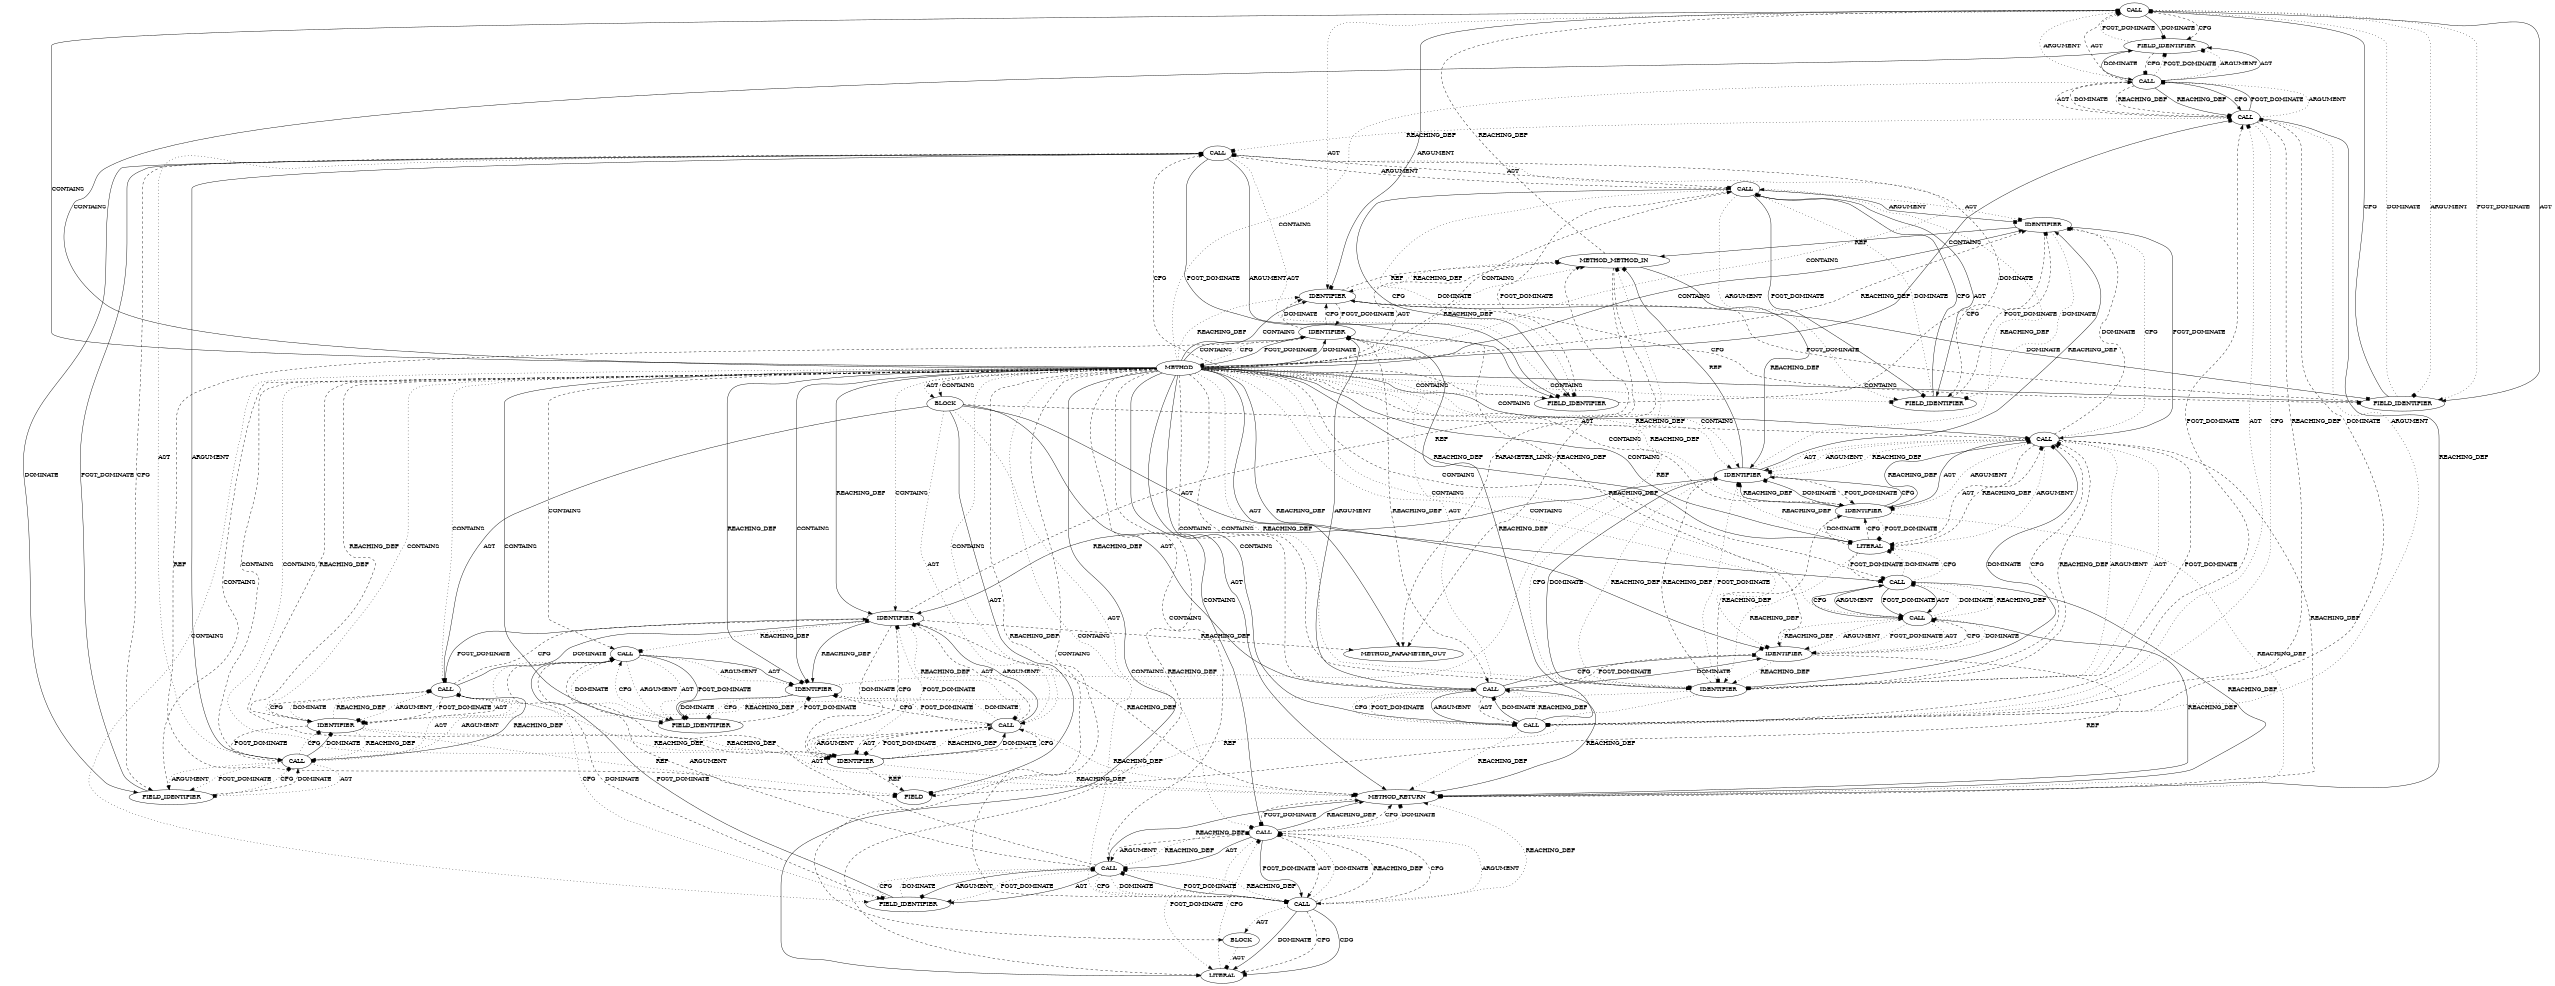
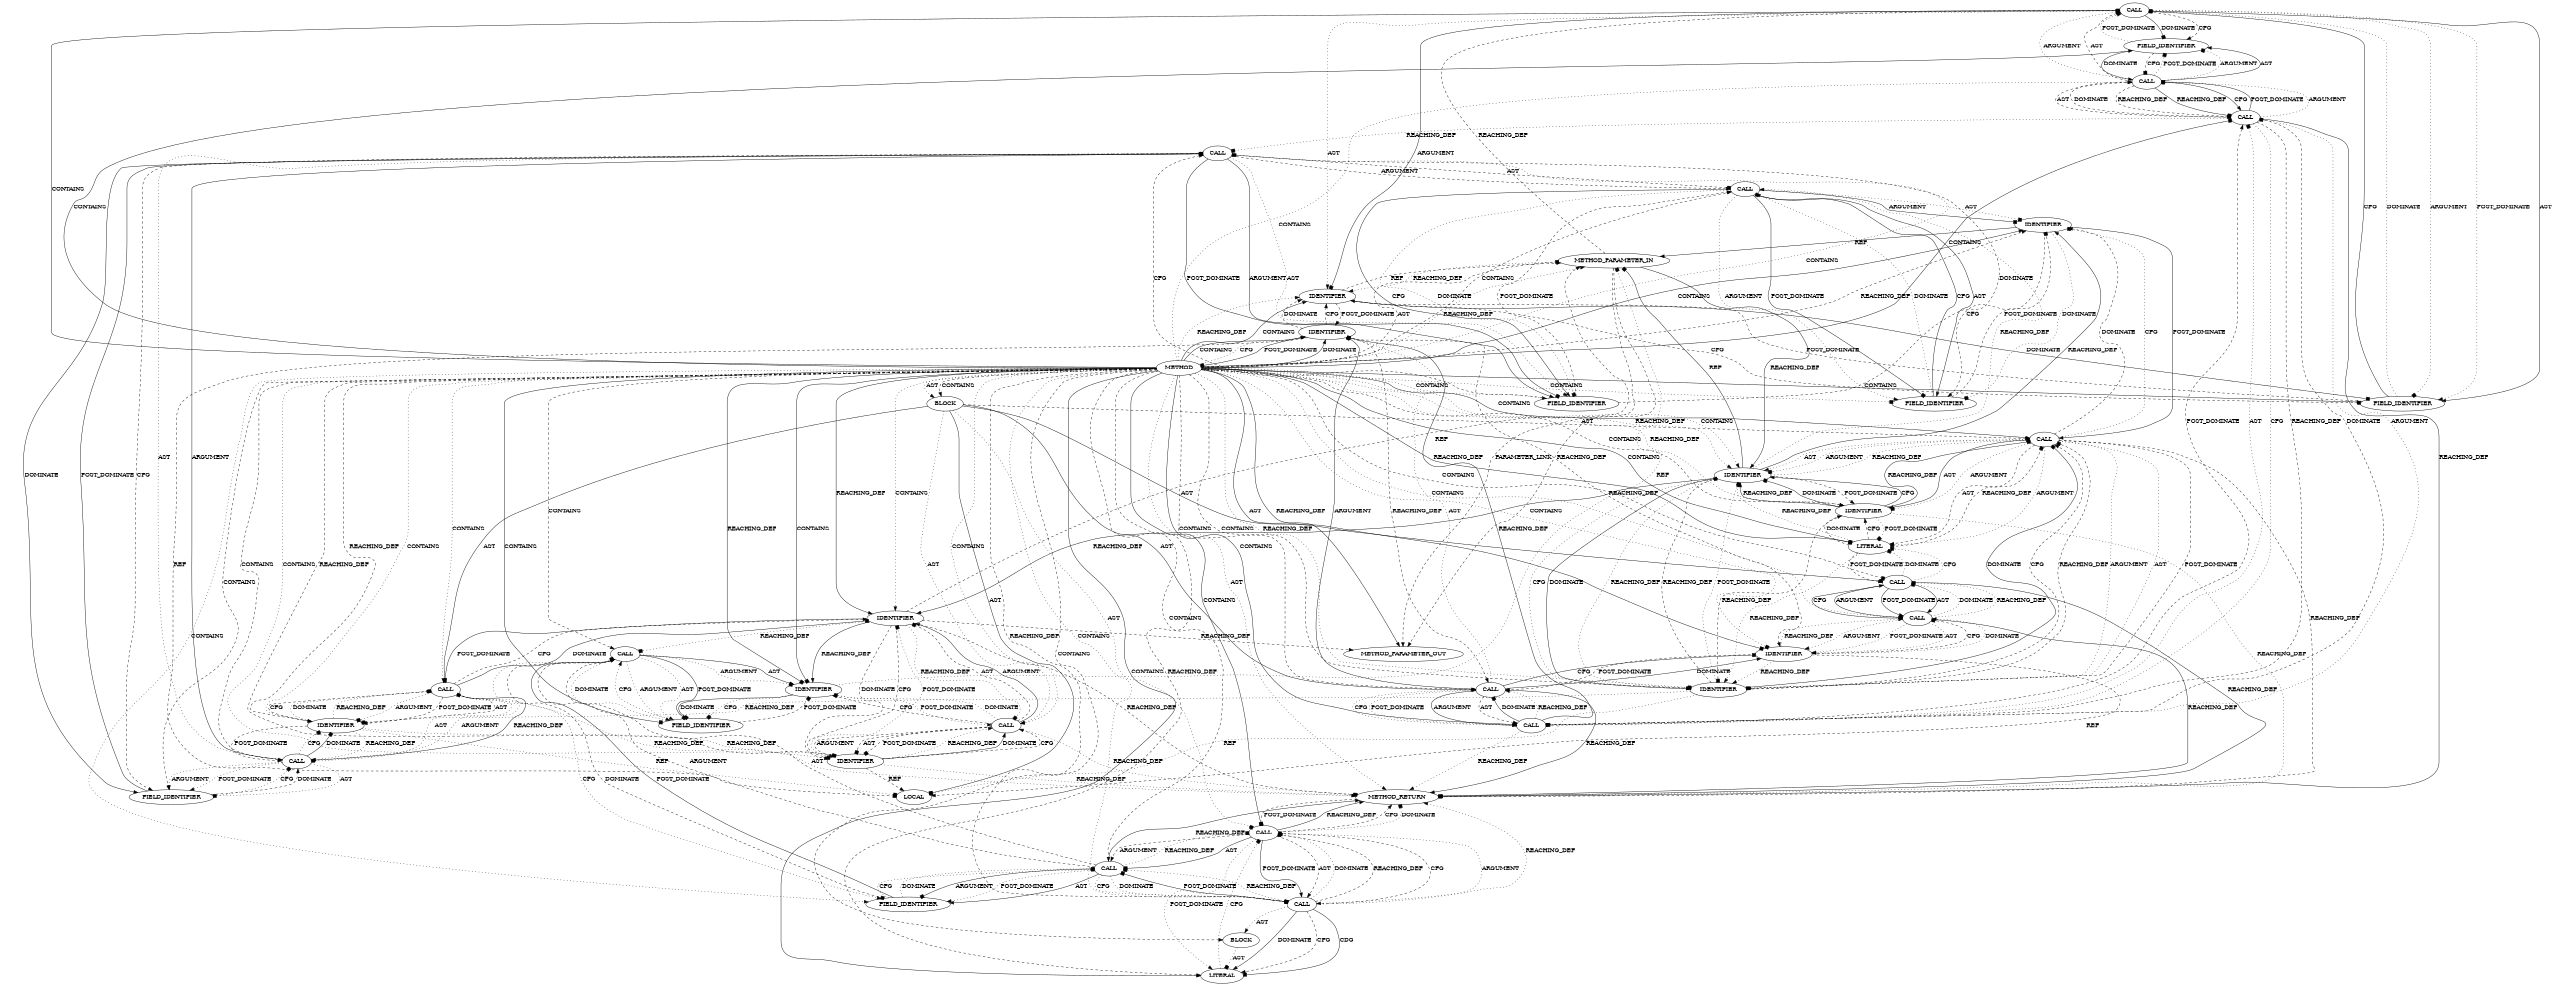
(1614, 261) -> (1614, 261)
(1229, 587) -> (1229, 587)
(914, 797) -> (914, 797)
